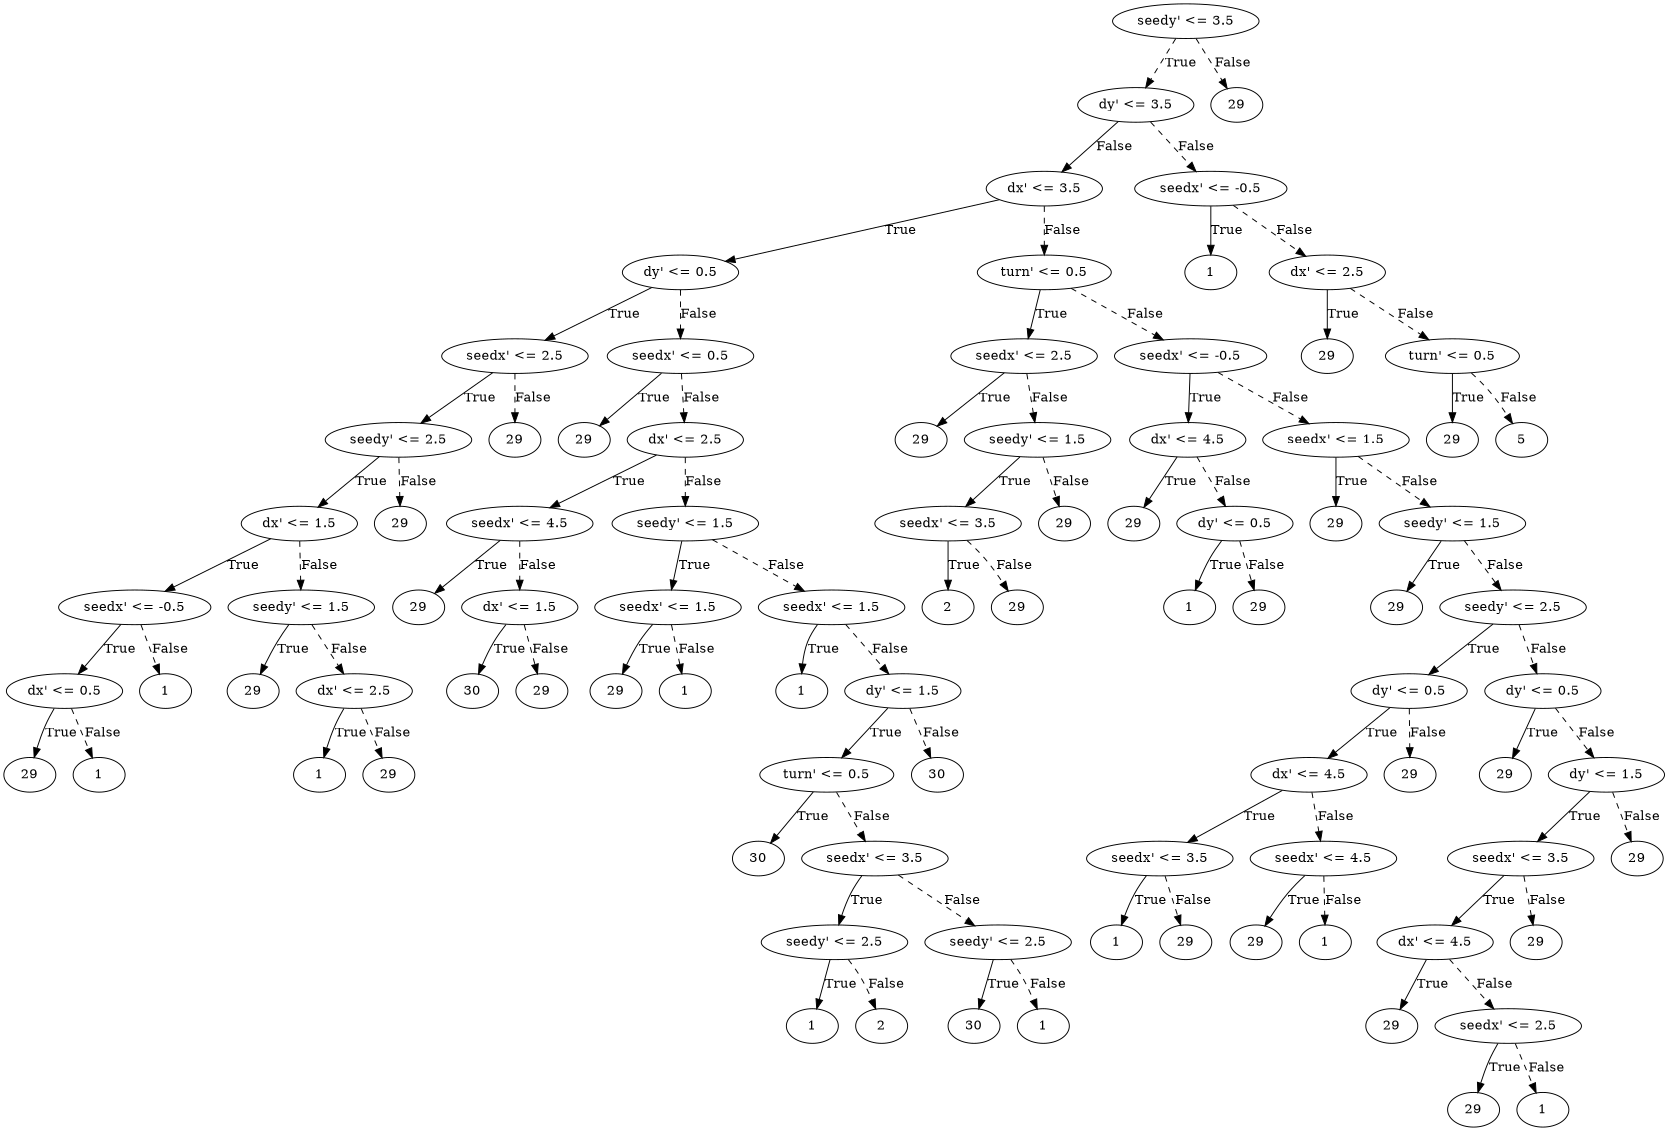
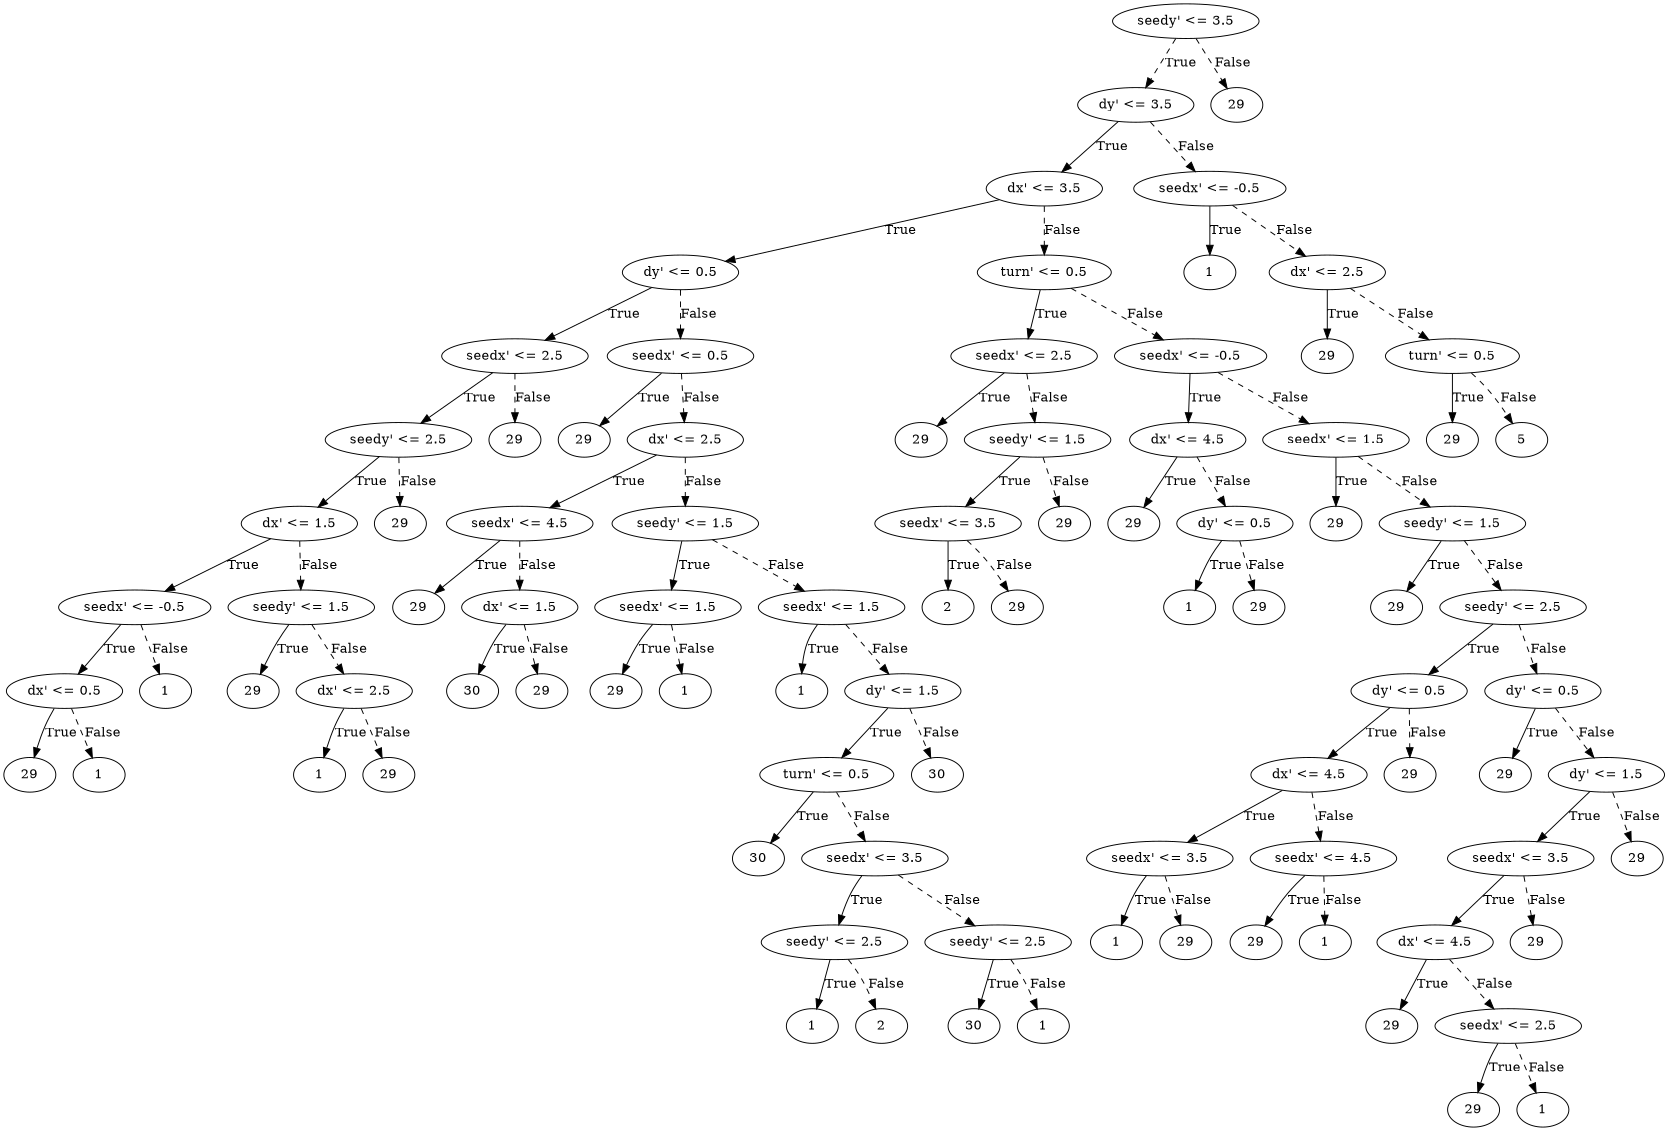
(1115, 147) -> (1113, 147)
